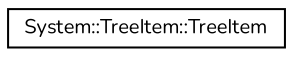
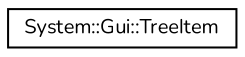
(147, 28) -> (122, 28)
